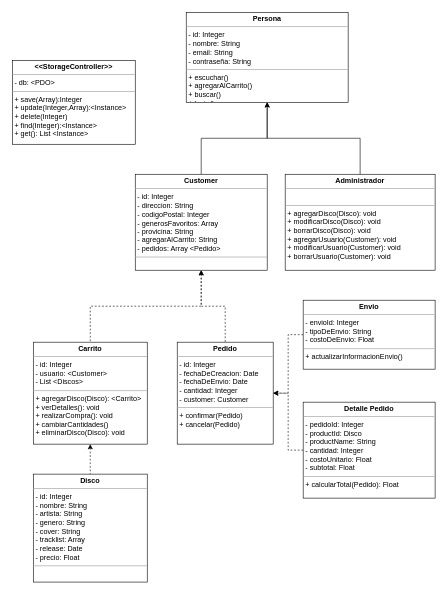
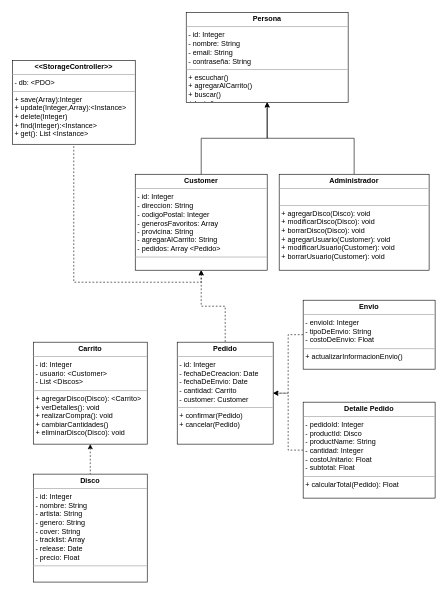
(360, 222) -> (354, 222)
(127, 306) -> (74, 276)
(220, 377) -> (220, 377)
